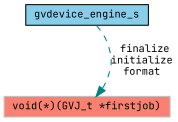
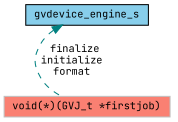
(111, 56) -> (36, 66)
